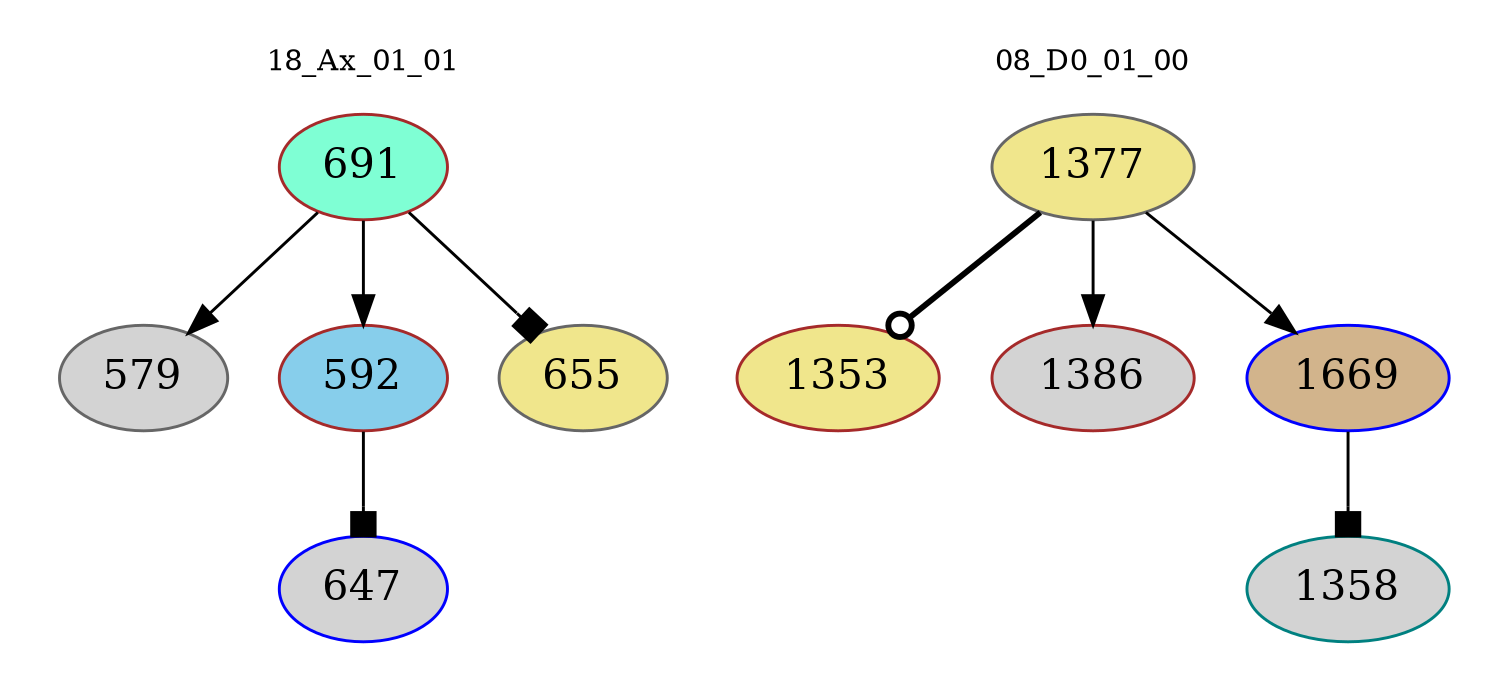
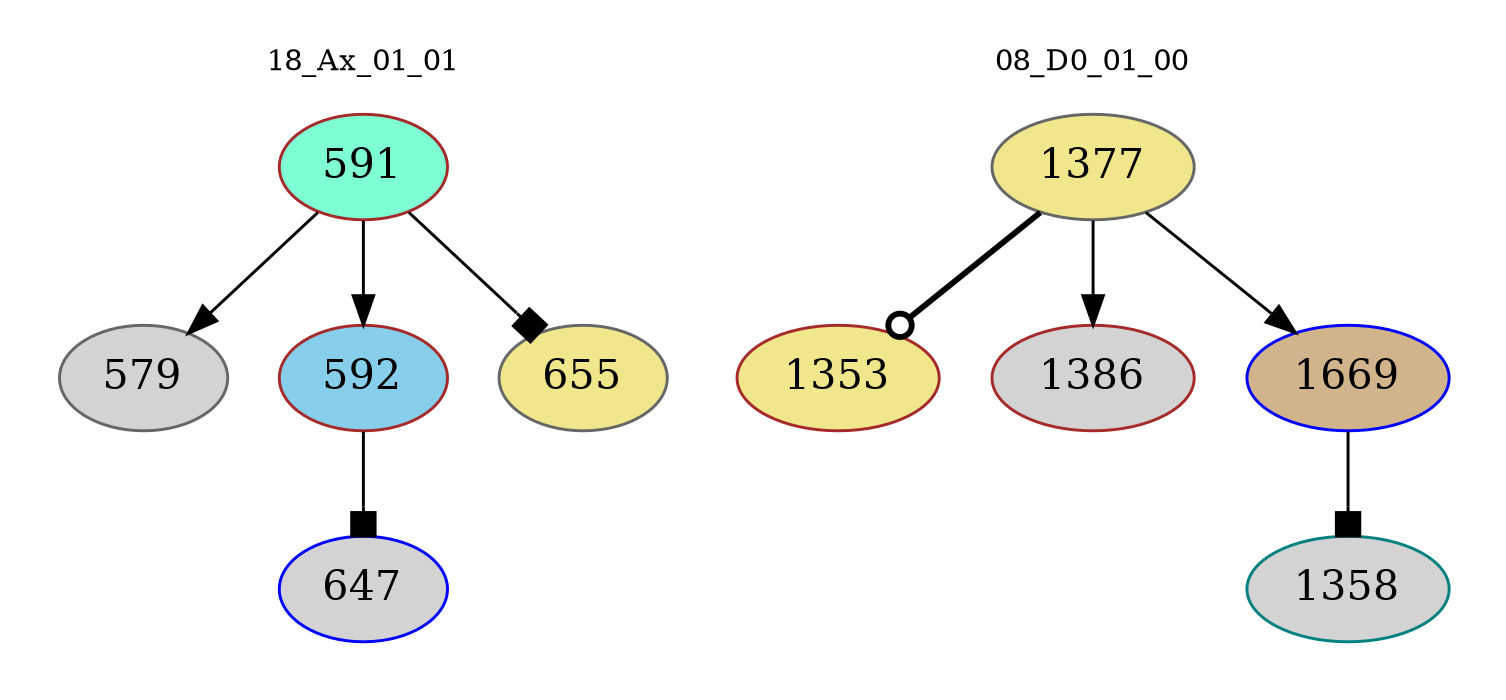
(363, 167) -> (363, 167)
